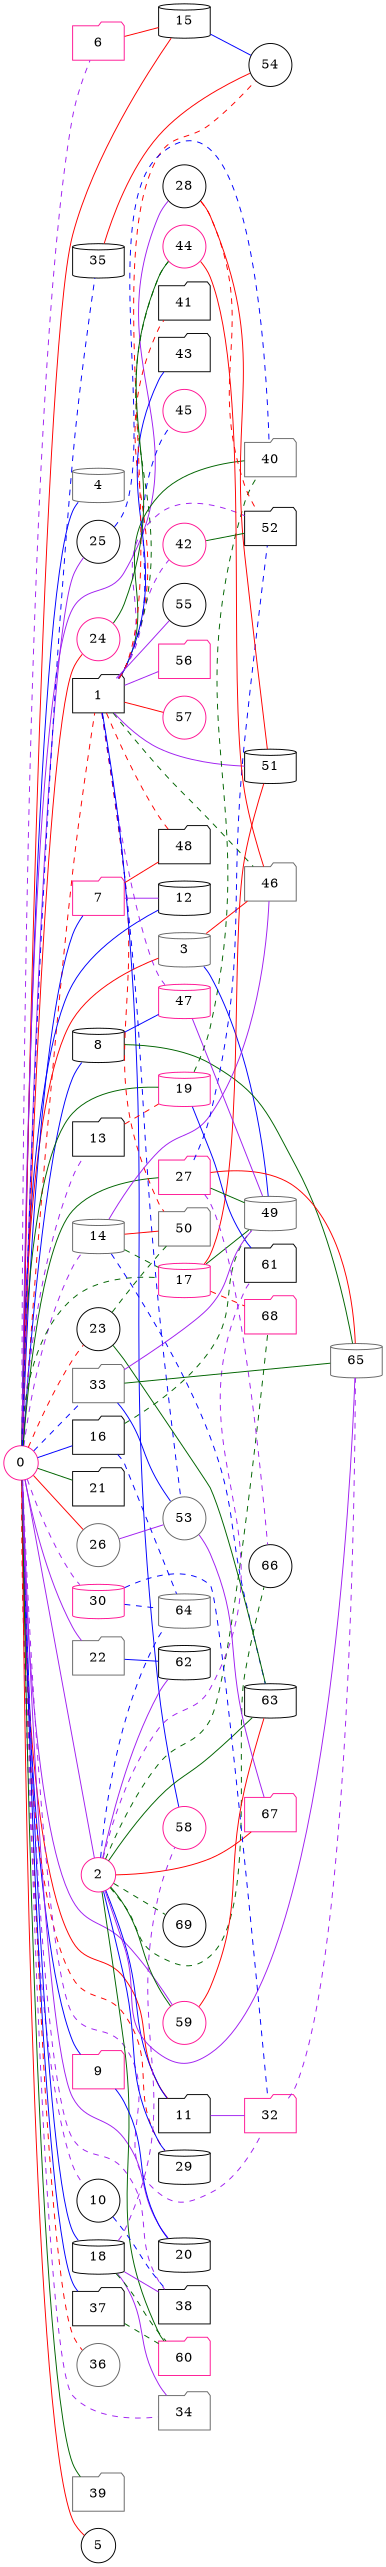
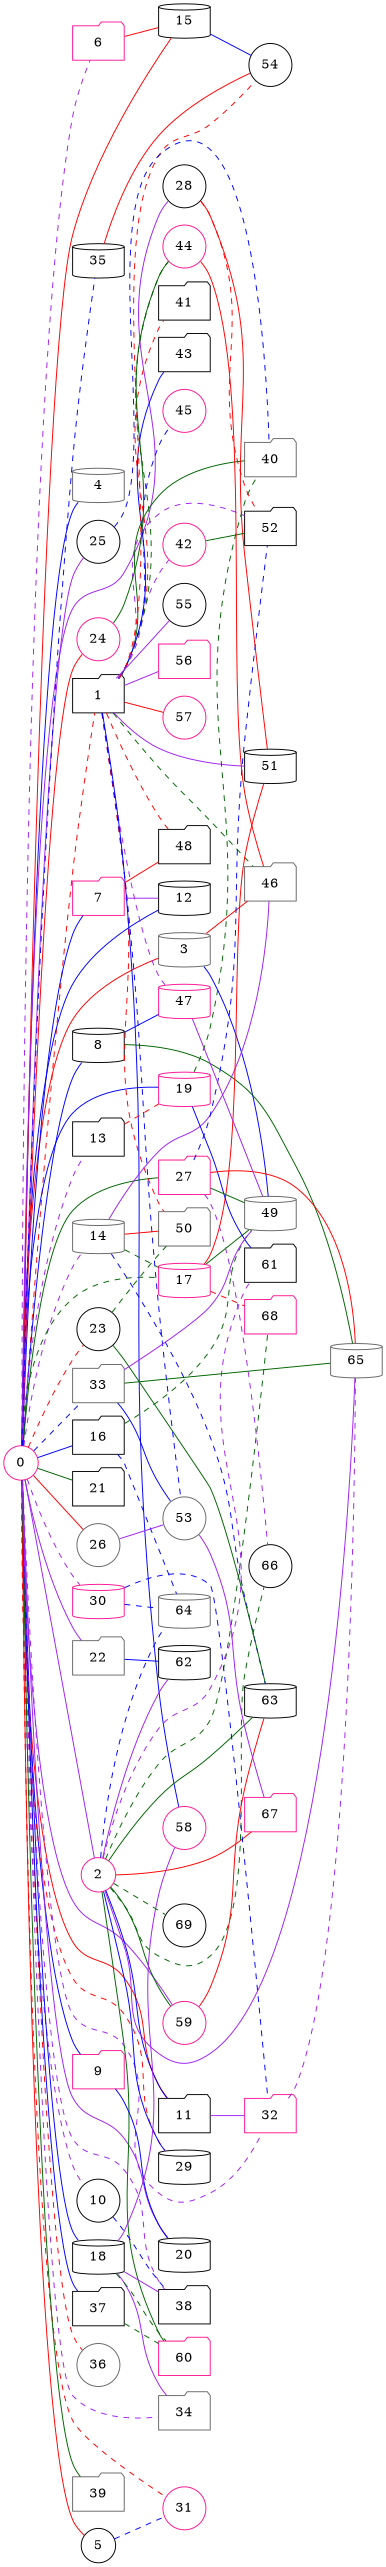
(36, 1230) -> (36, 1230)
(149, 2025) -> (149, 2025)
none -> (184, 2508)
